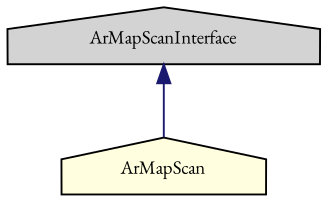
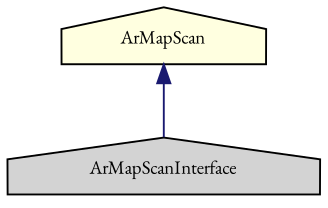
(164, 110) -> (164, 110)
